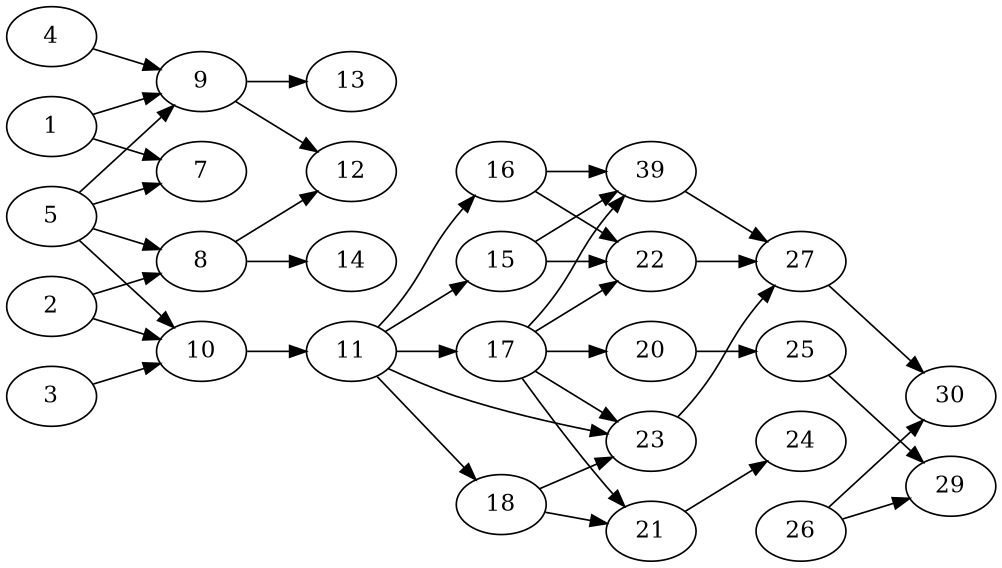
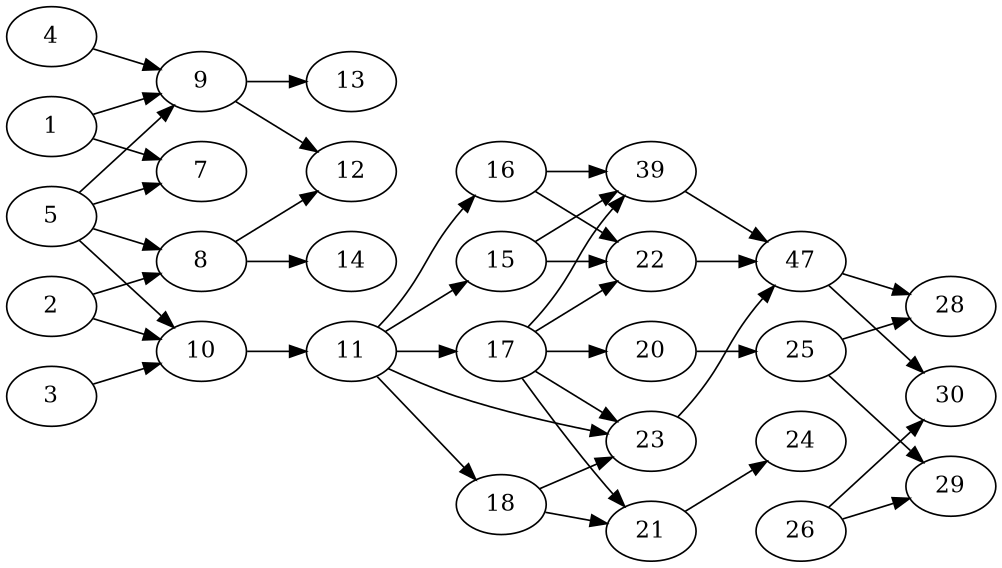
(801, 261) -> (801, 261)
none -> (951, 306)
